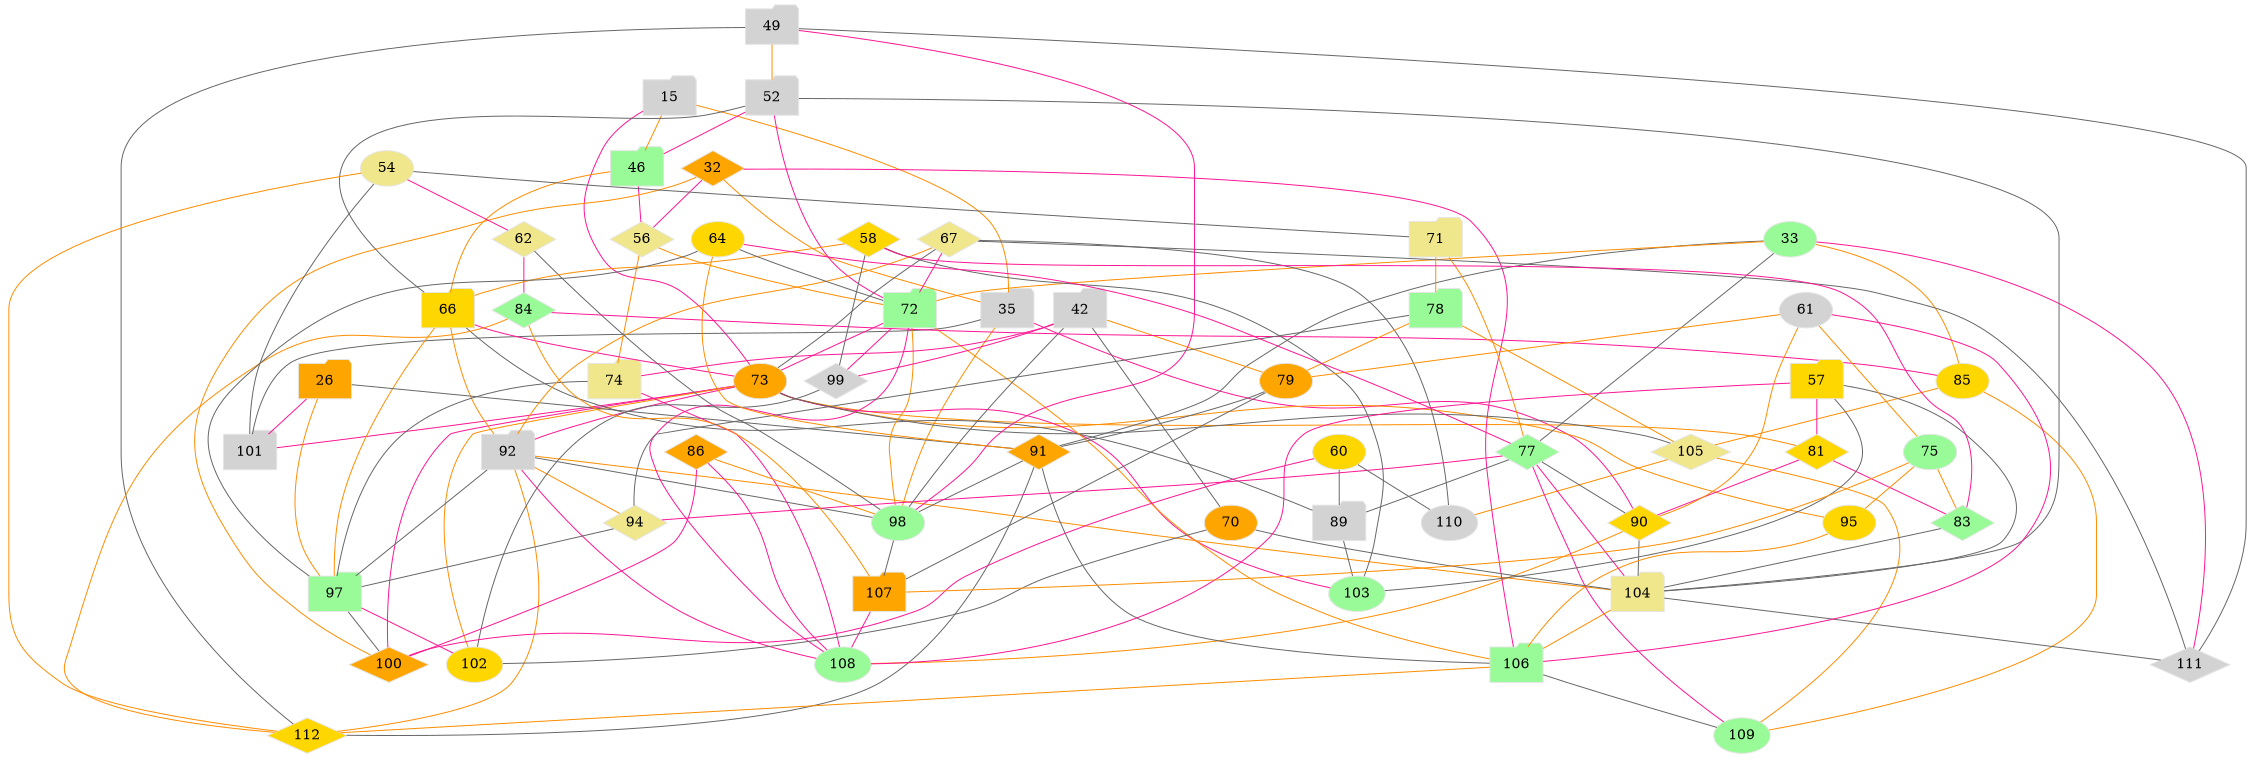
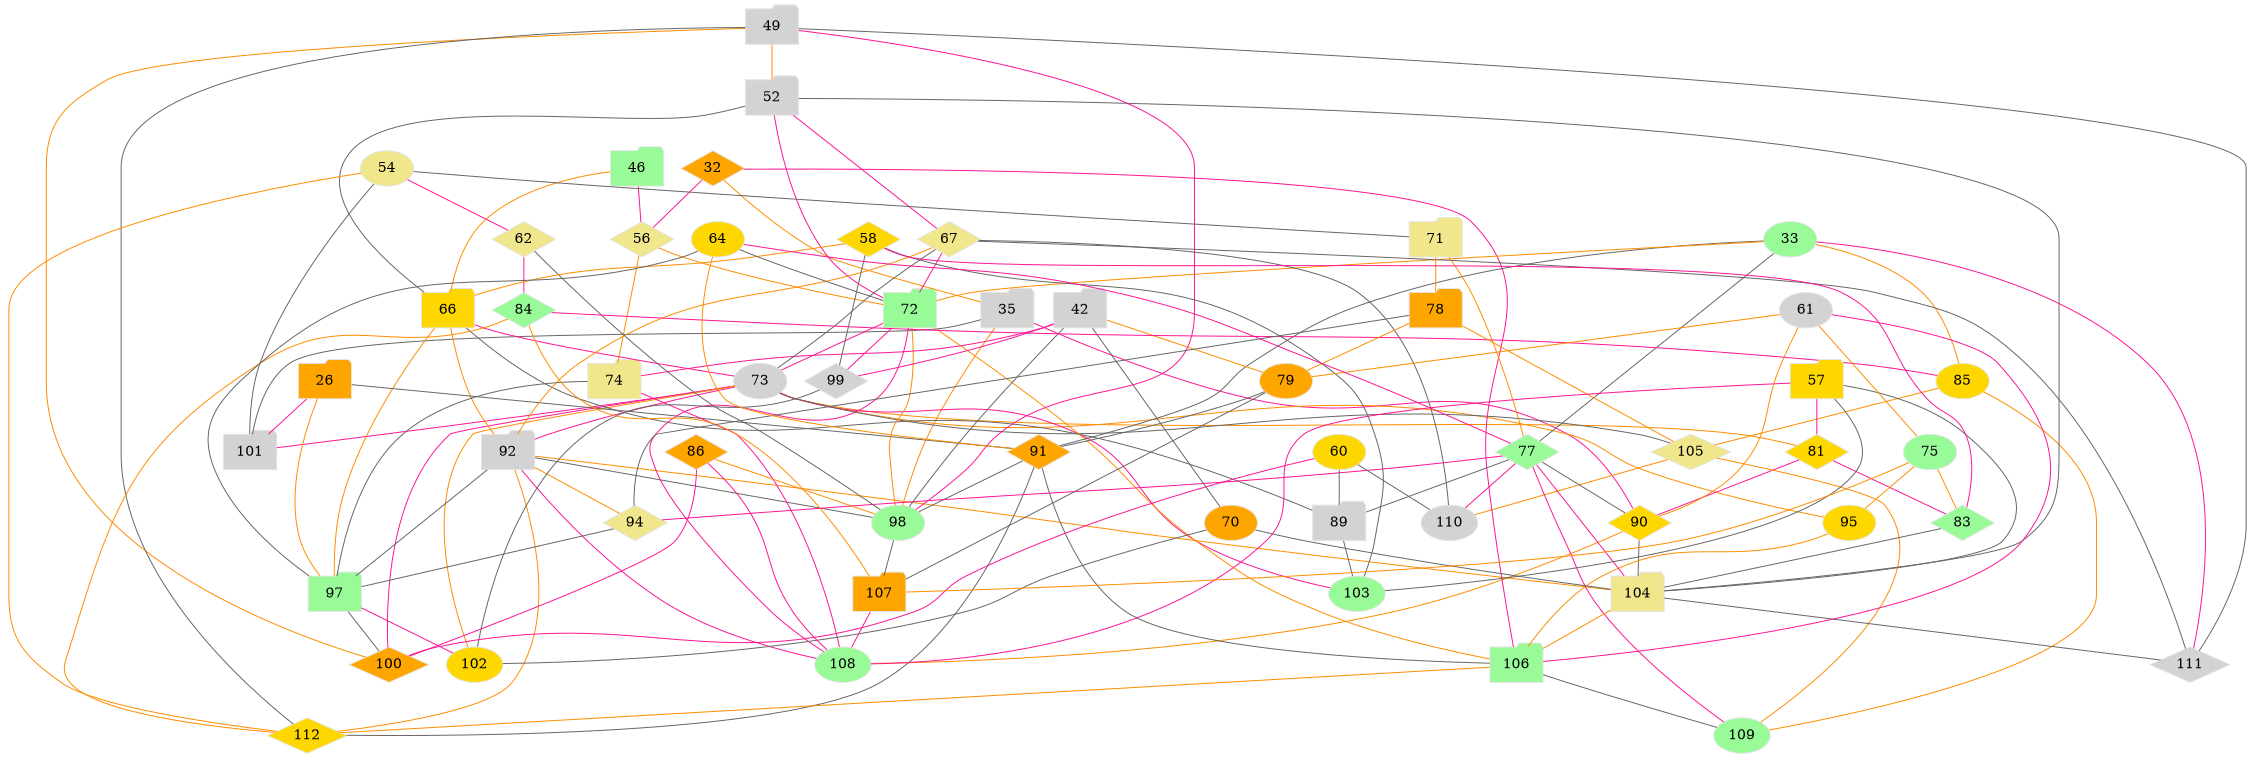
(670, 97) -> none
(705, 133) -> (872, 178)
(269, 303) -> (56, 123)
(1436, 310) -> (1436, 310)
(760, 381) -> (760, 381)
none -> (1495, 481)
